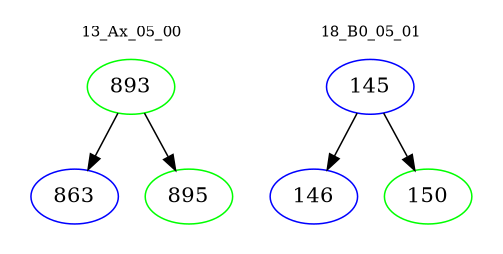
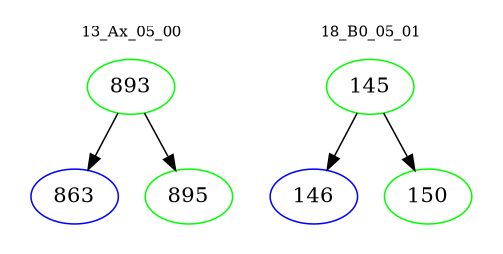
(370, 87) -> (370, 87)
